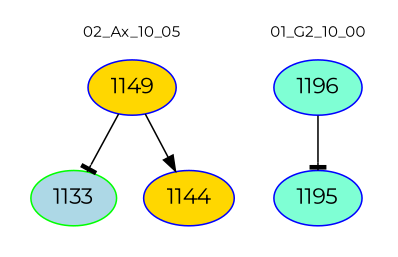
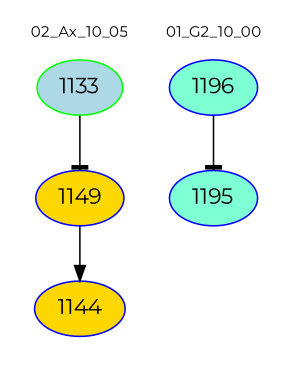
(105, 139) -> (80, 139)
